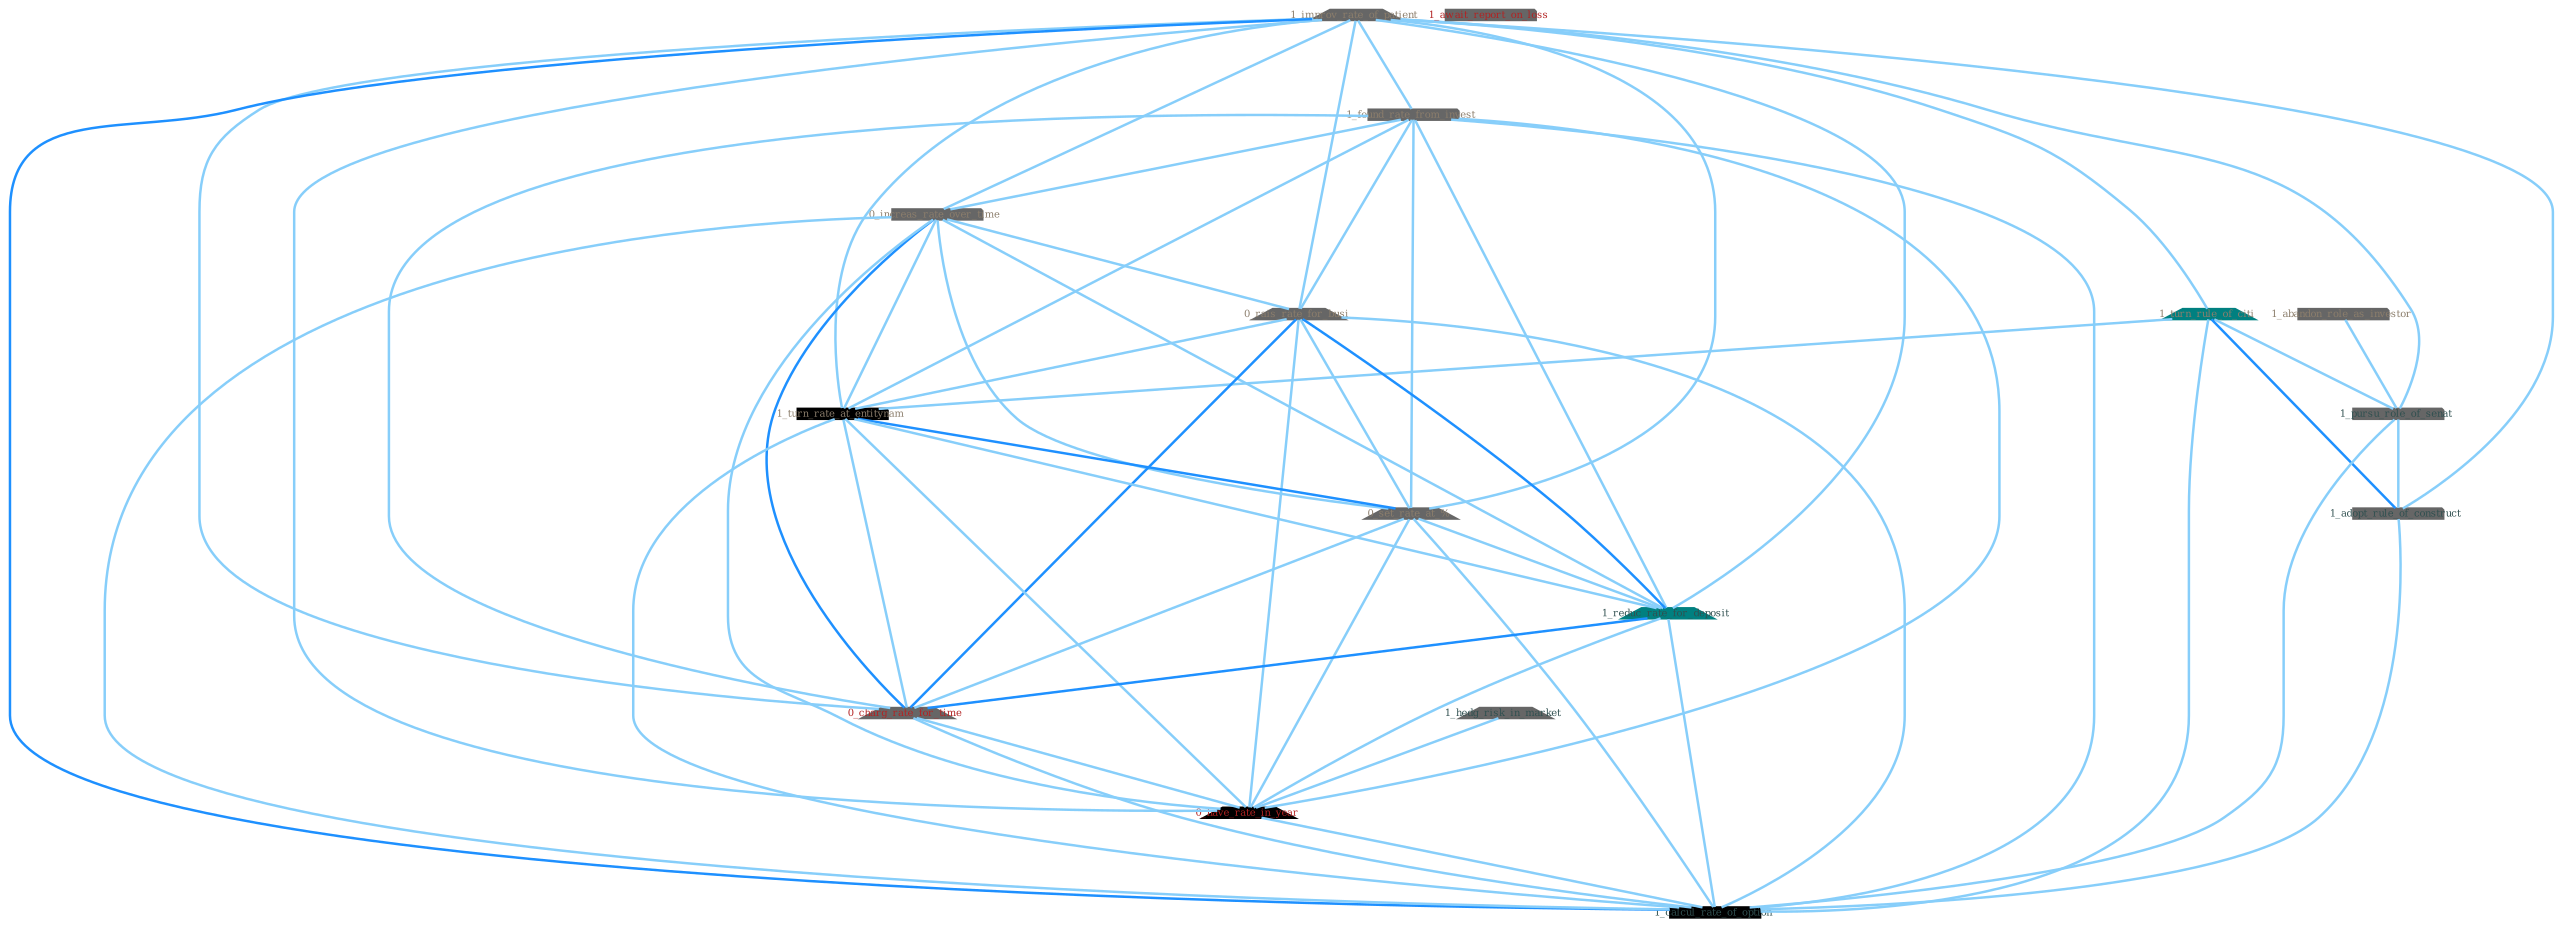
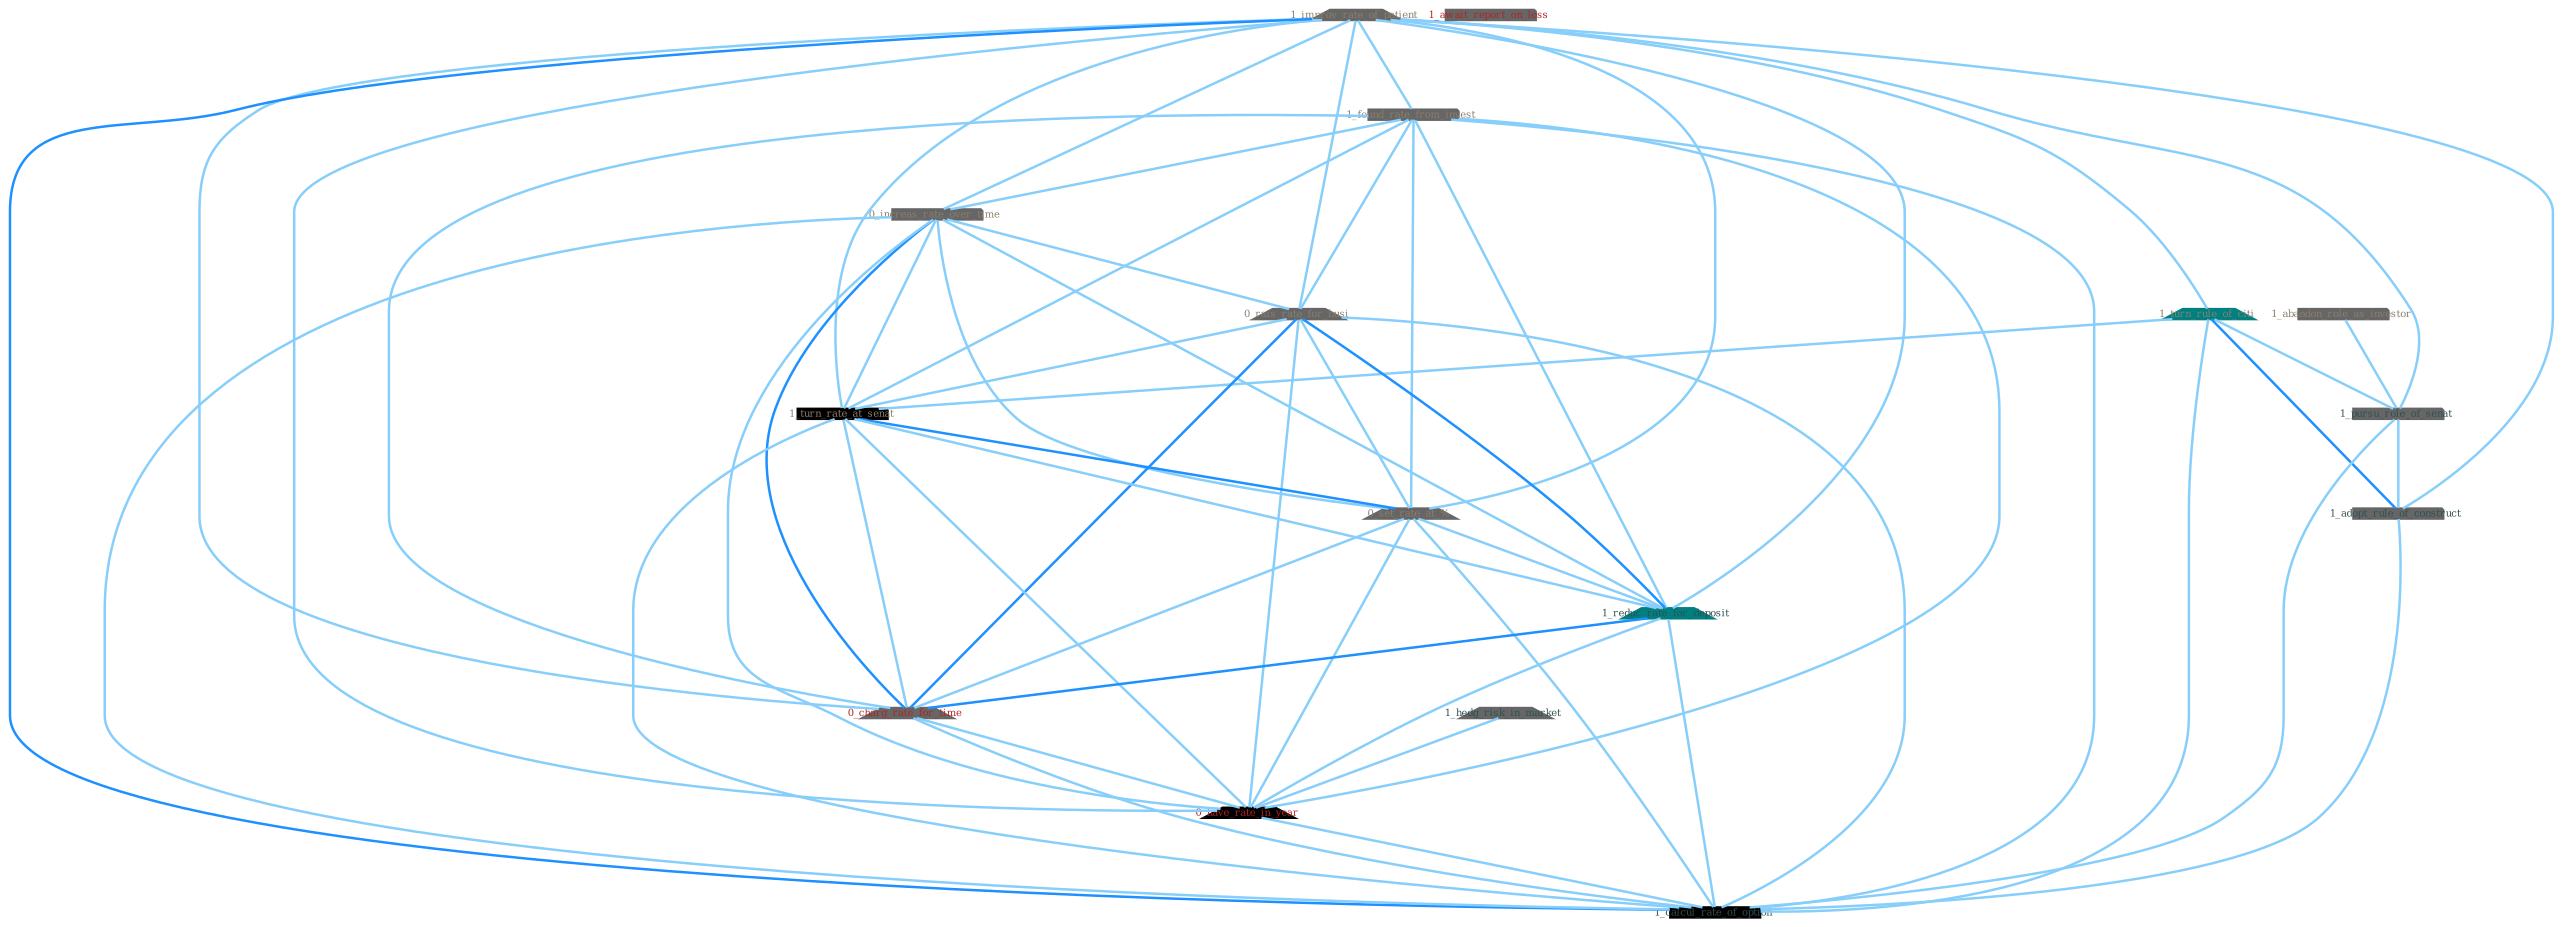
(843, 414) -> (843, 414)
